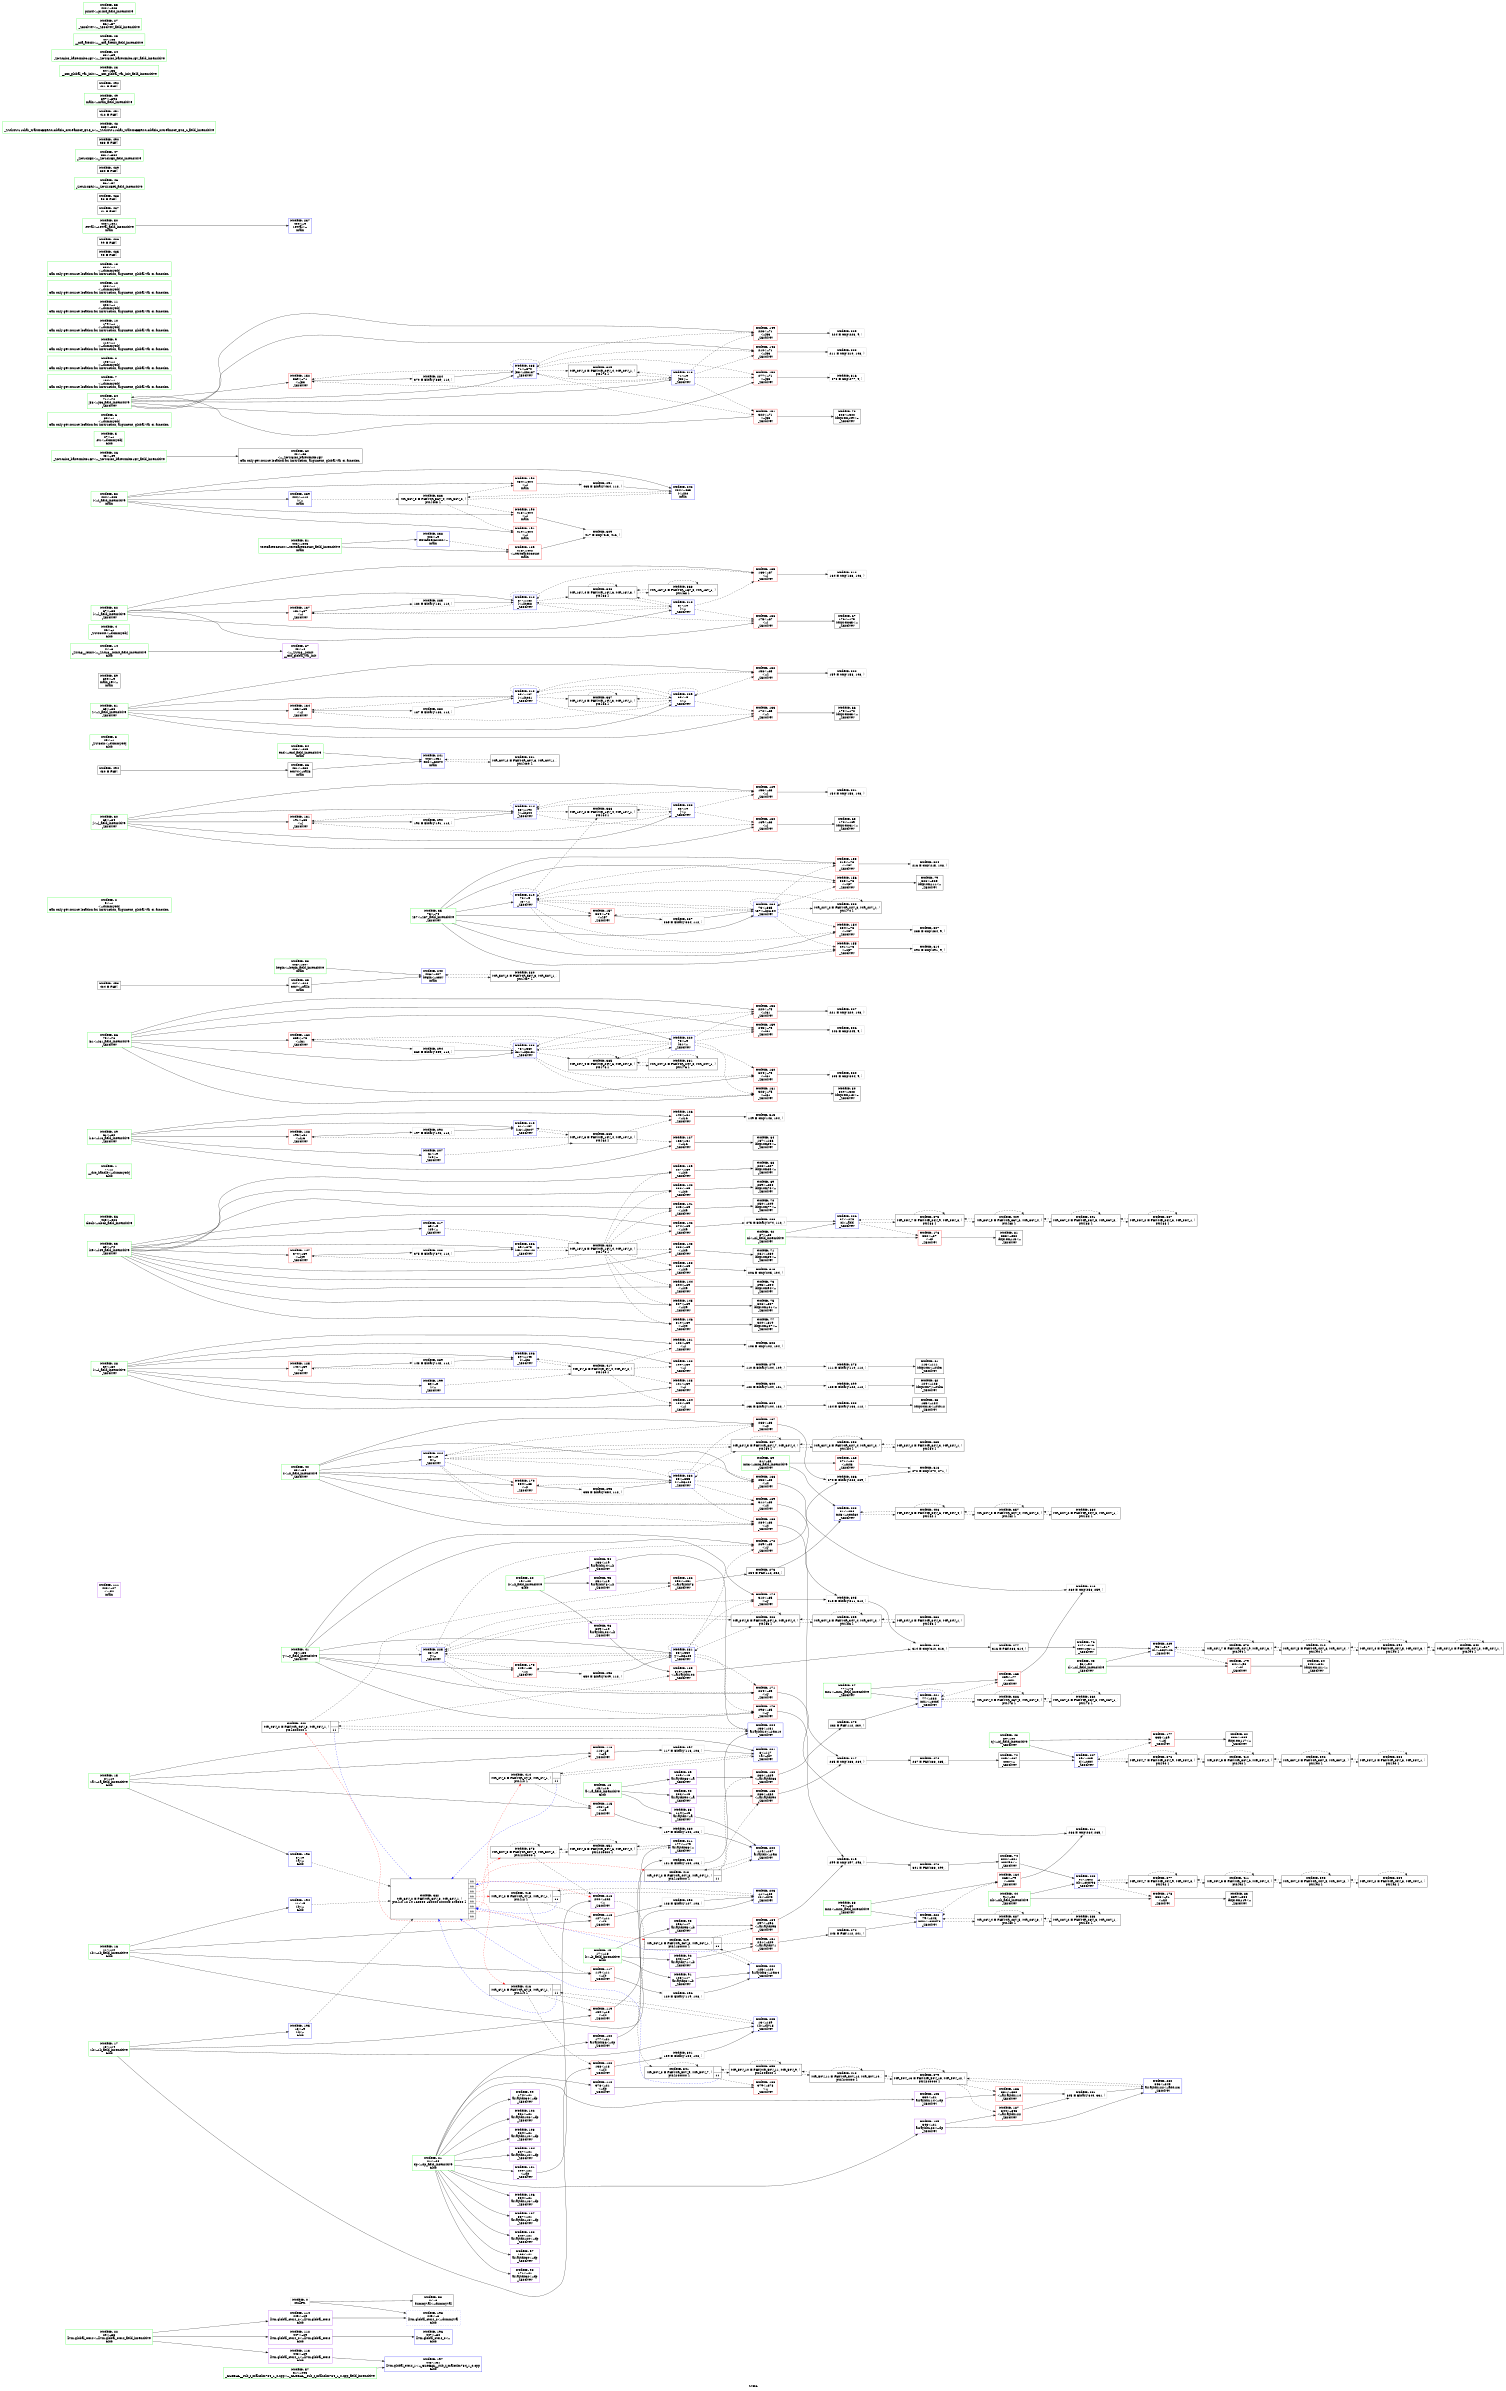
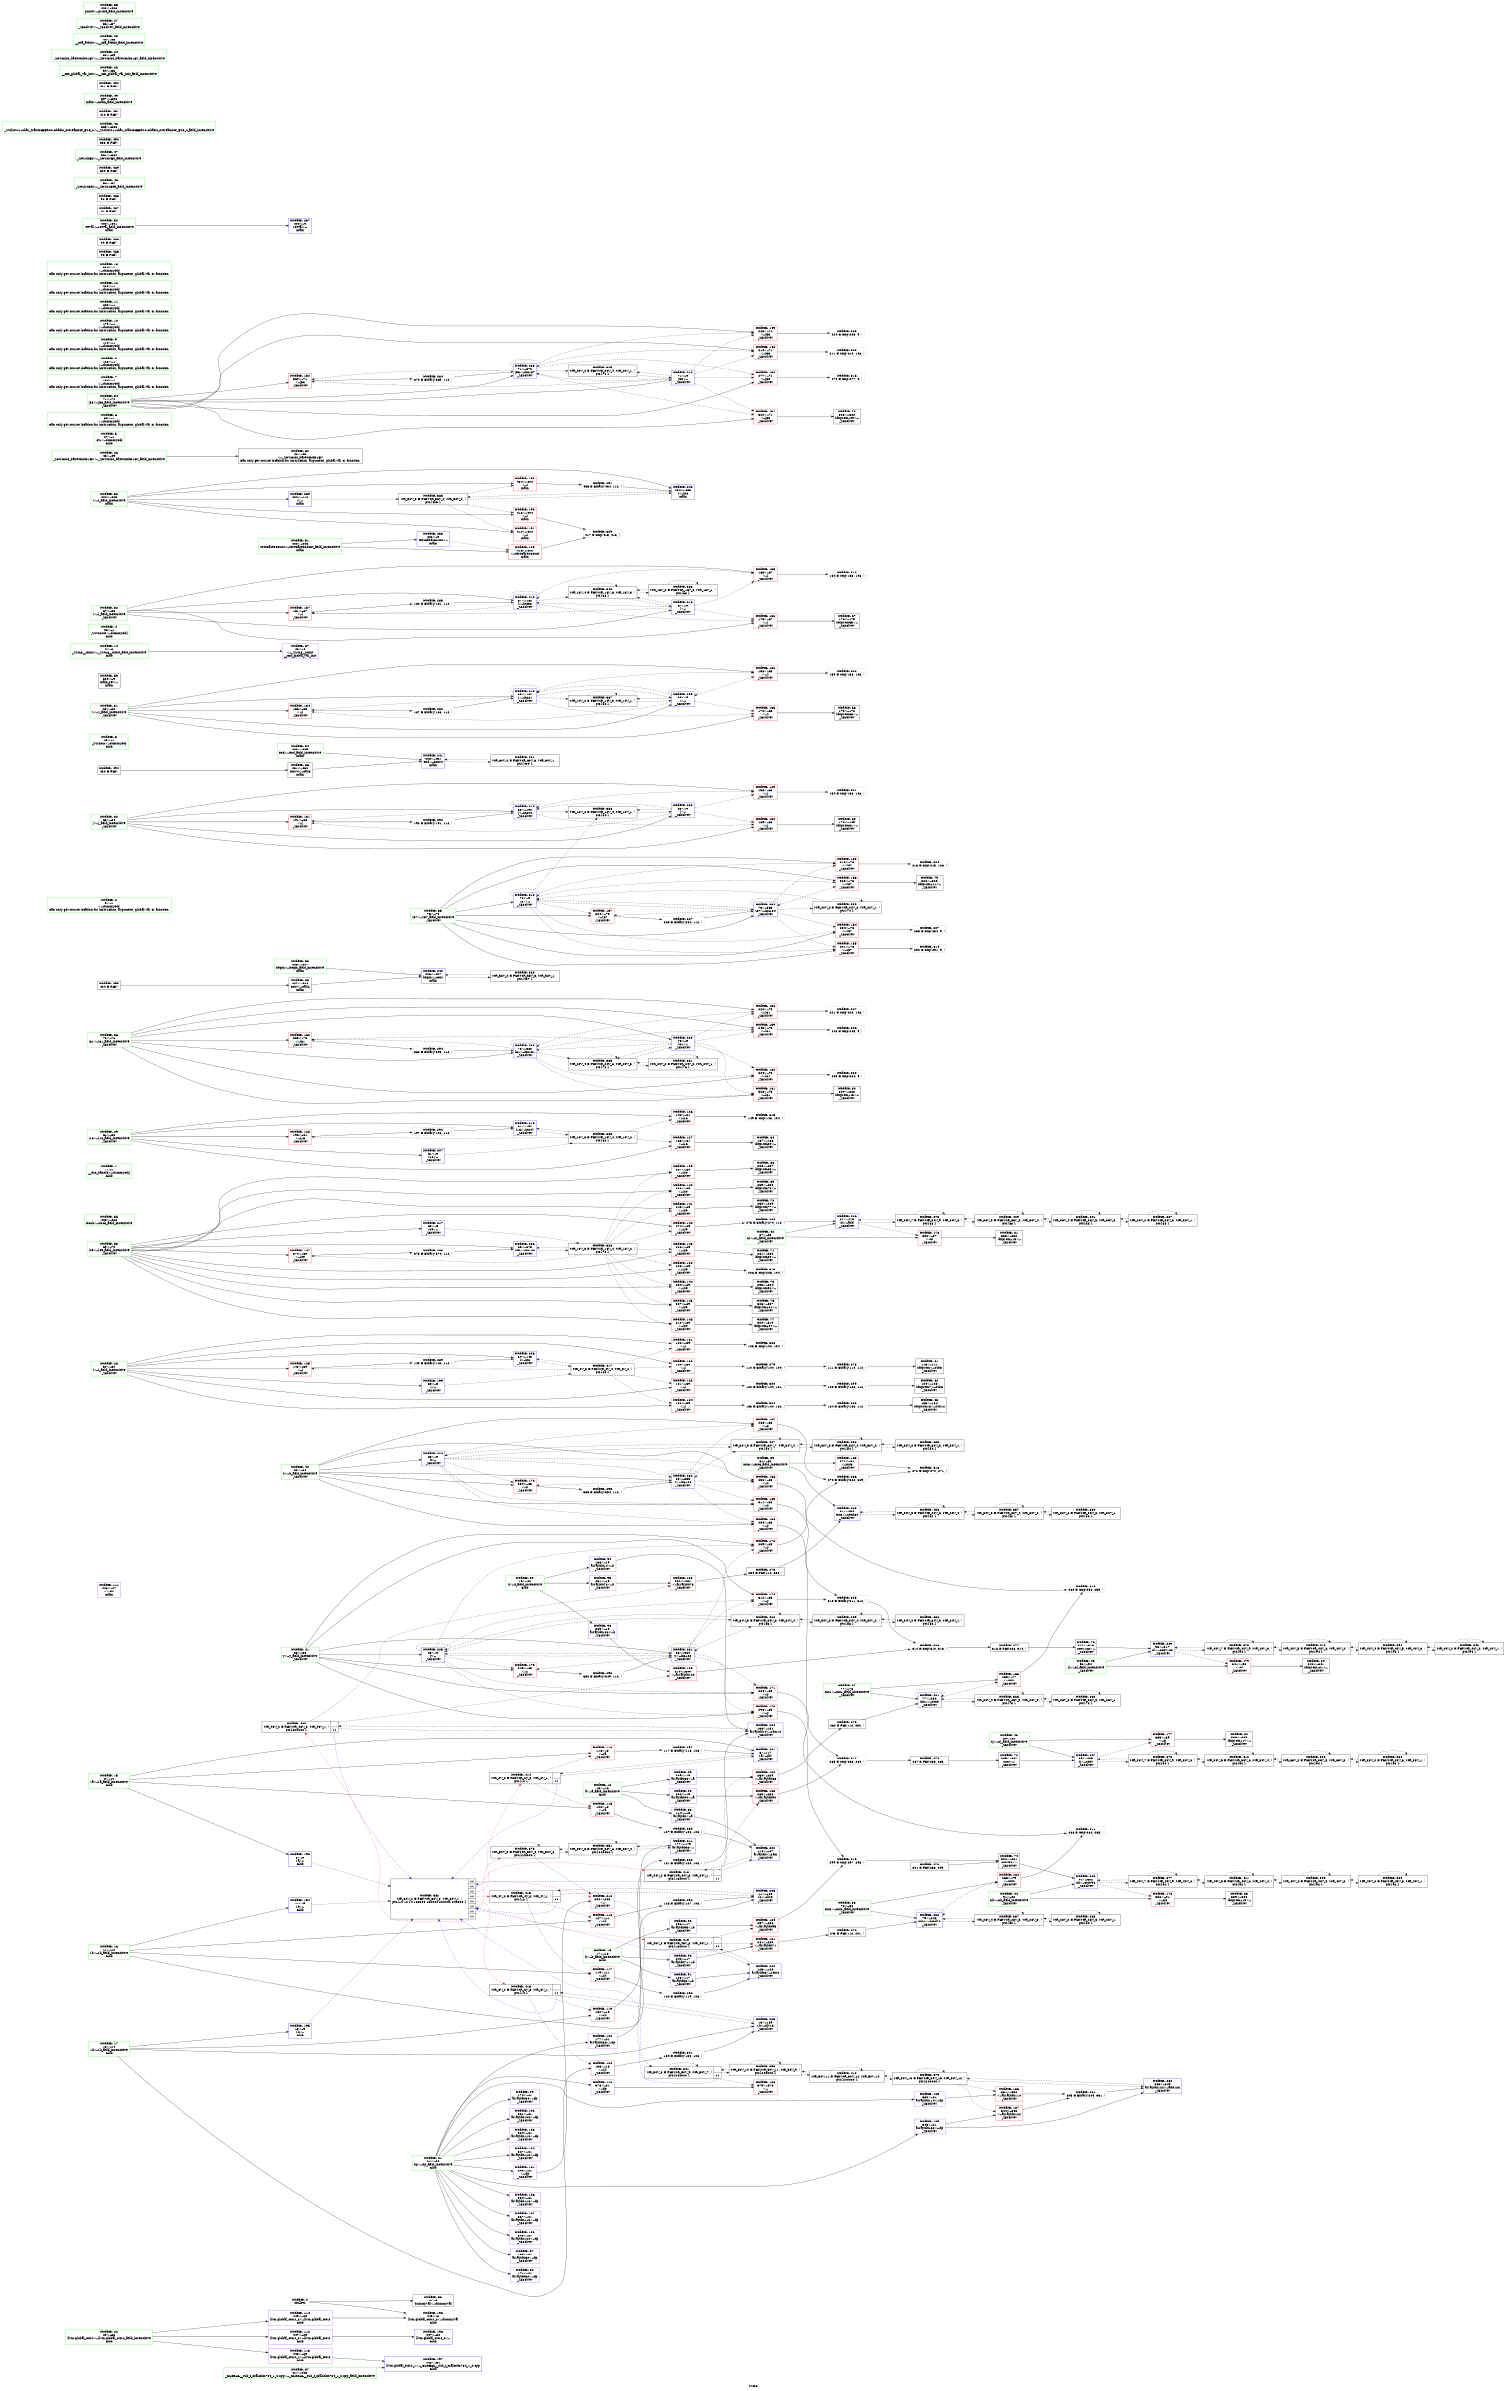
(439, 424) -> (437, 428)
(887, 1863) -> (931, 1860)
